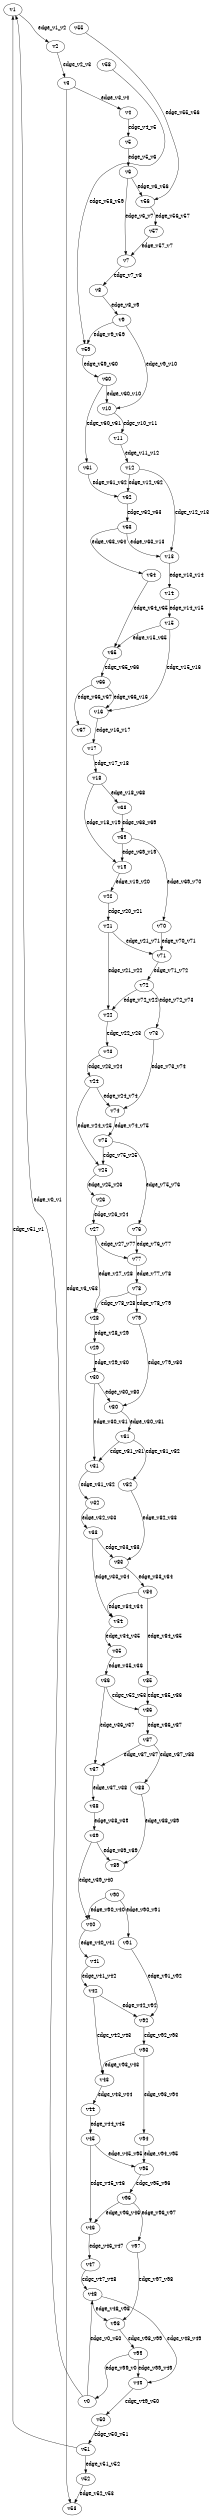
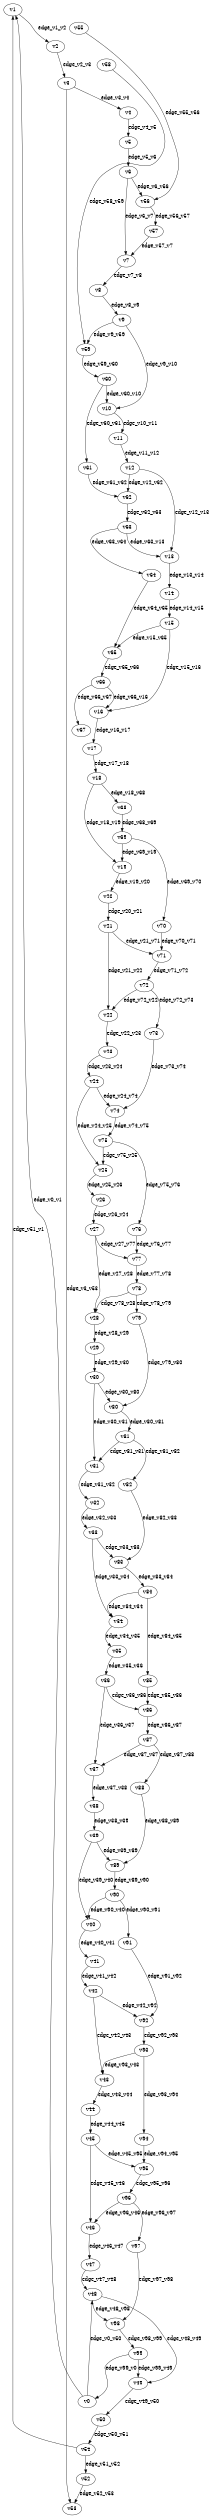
(129, 1696) -> (129, 1696)
none -> (115, 1879)
(86, 2450) -> (86, 2450)
